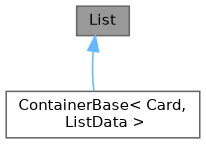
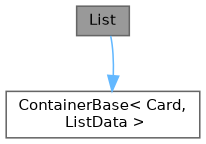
(93, 71) -> (113, 56)
